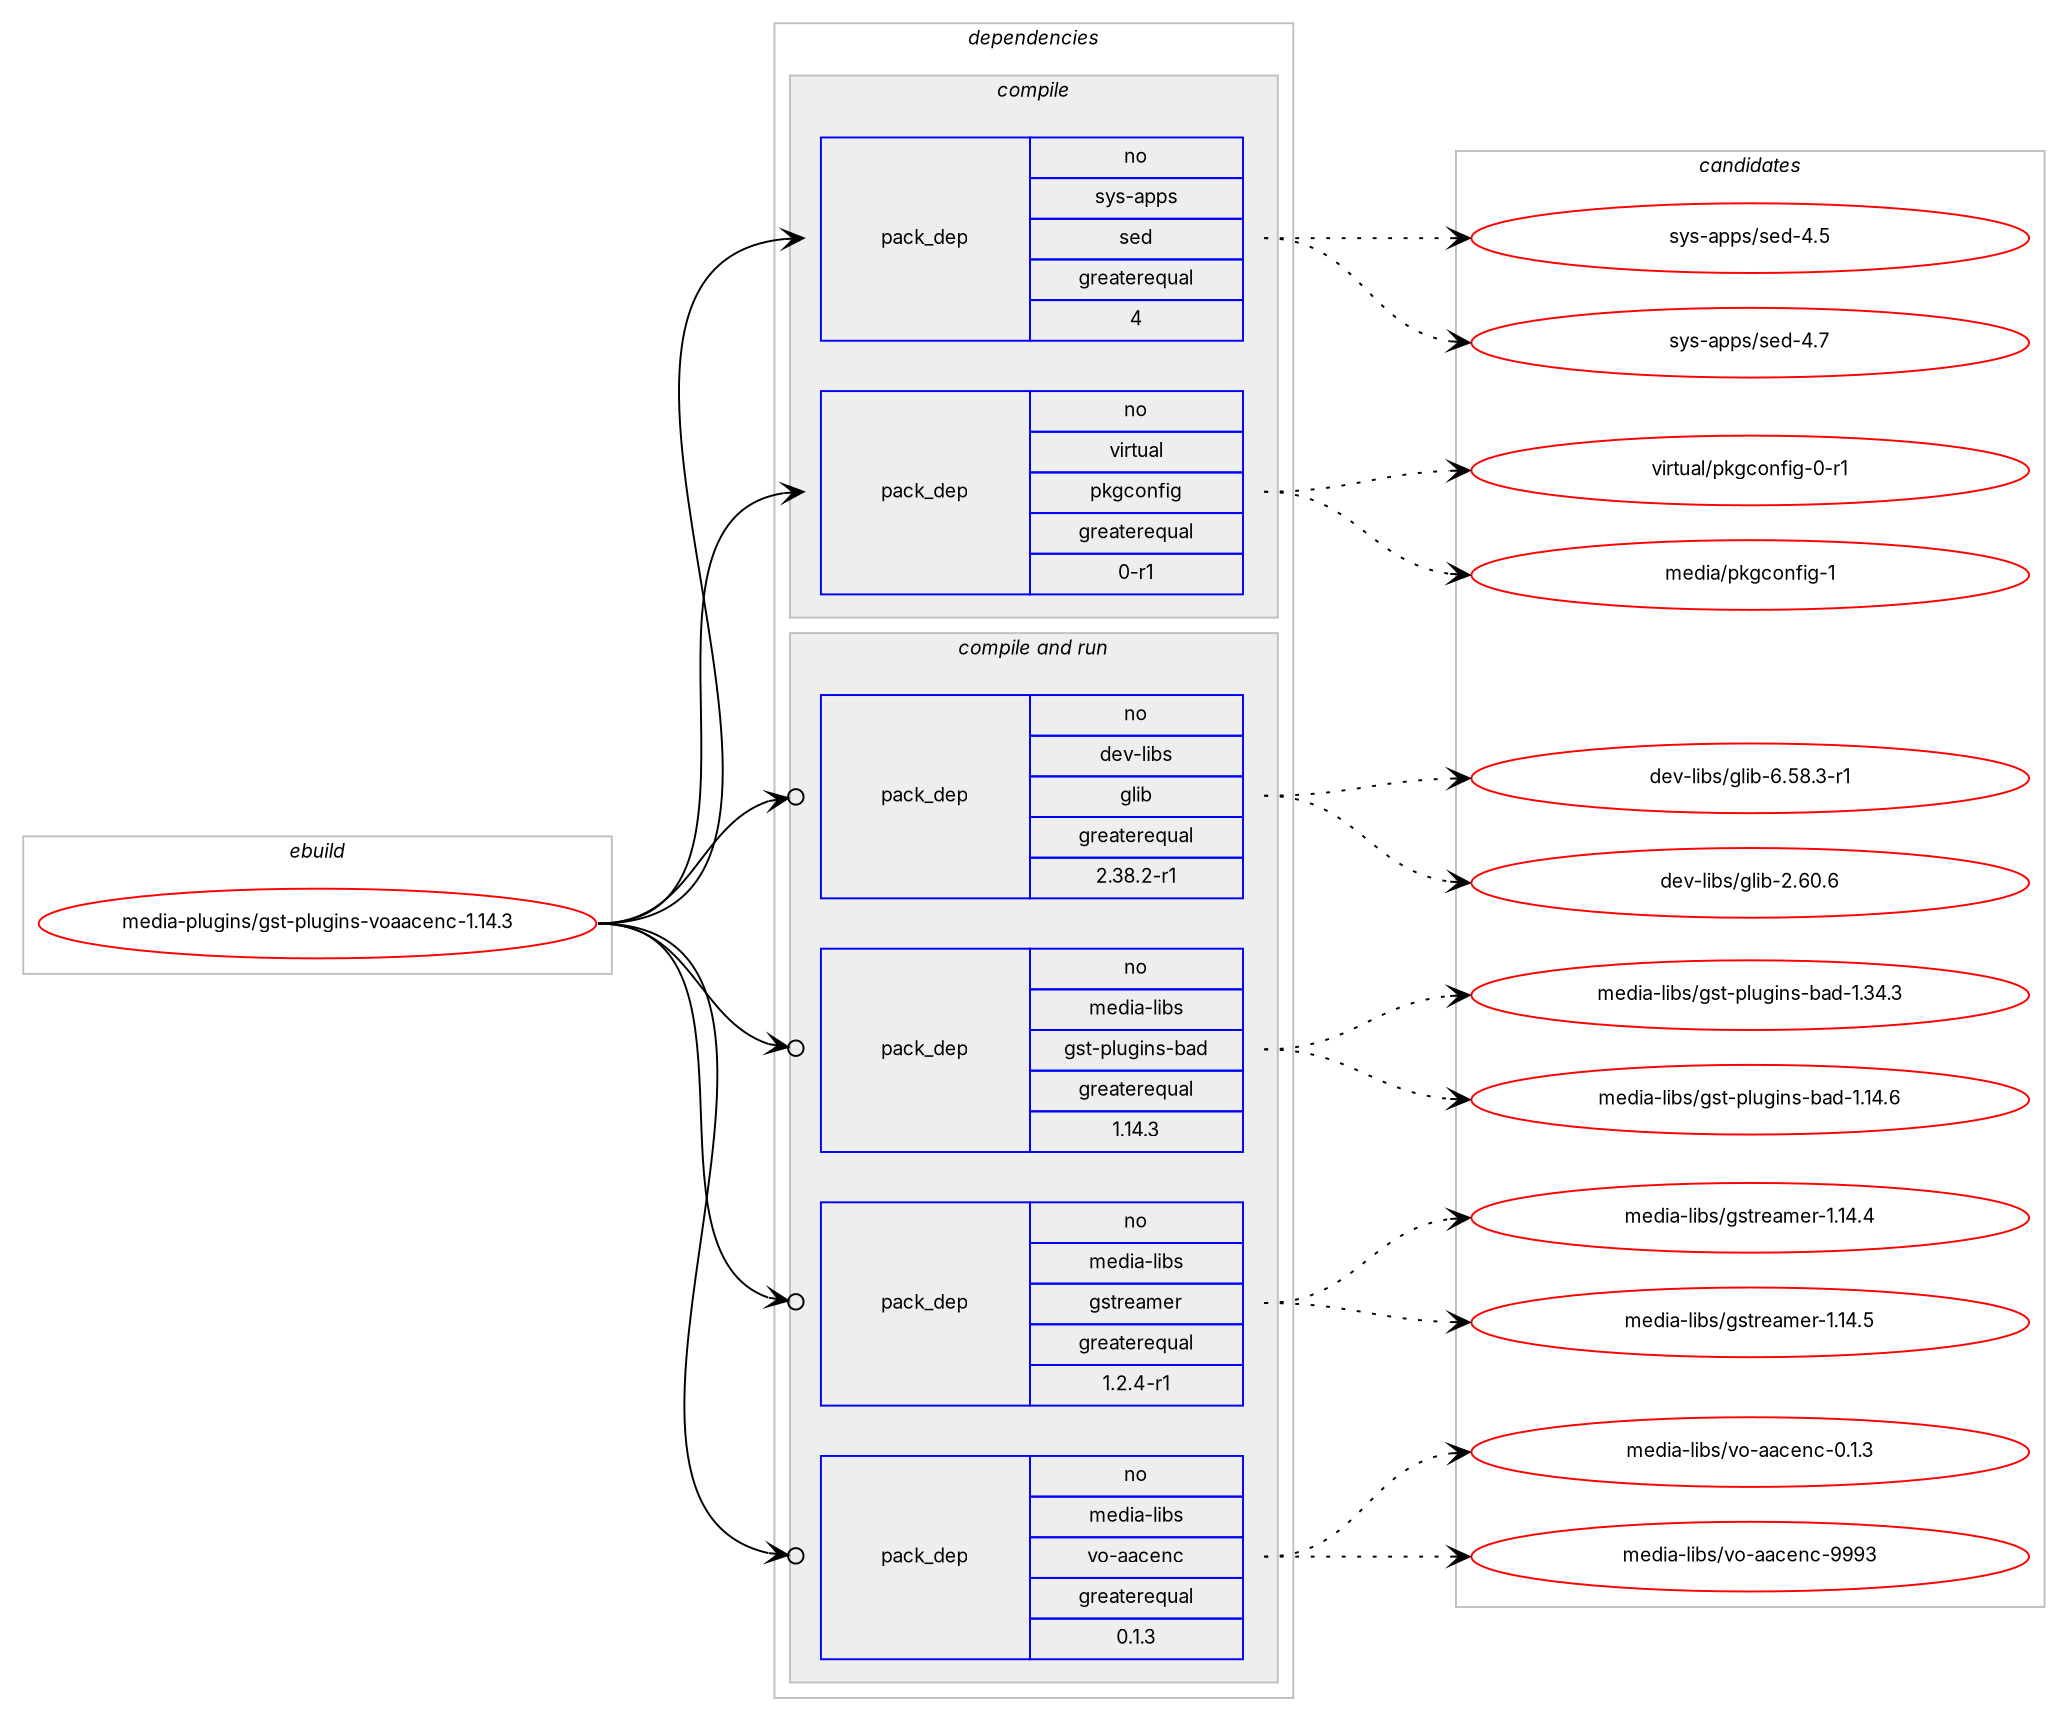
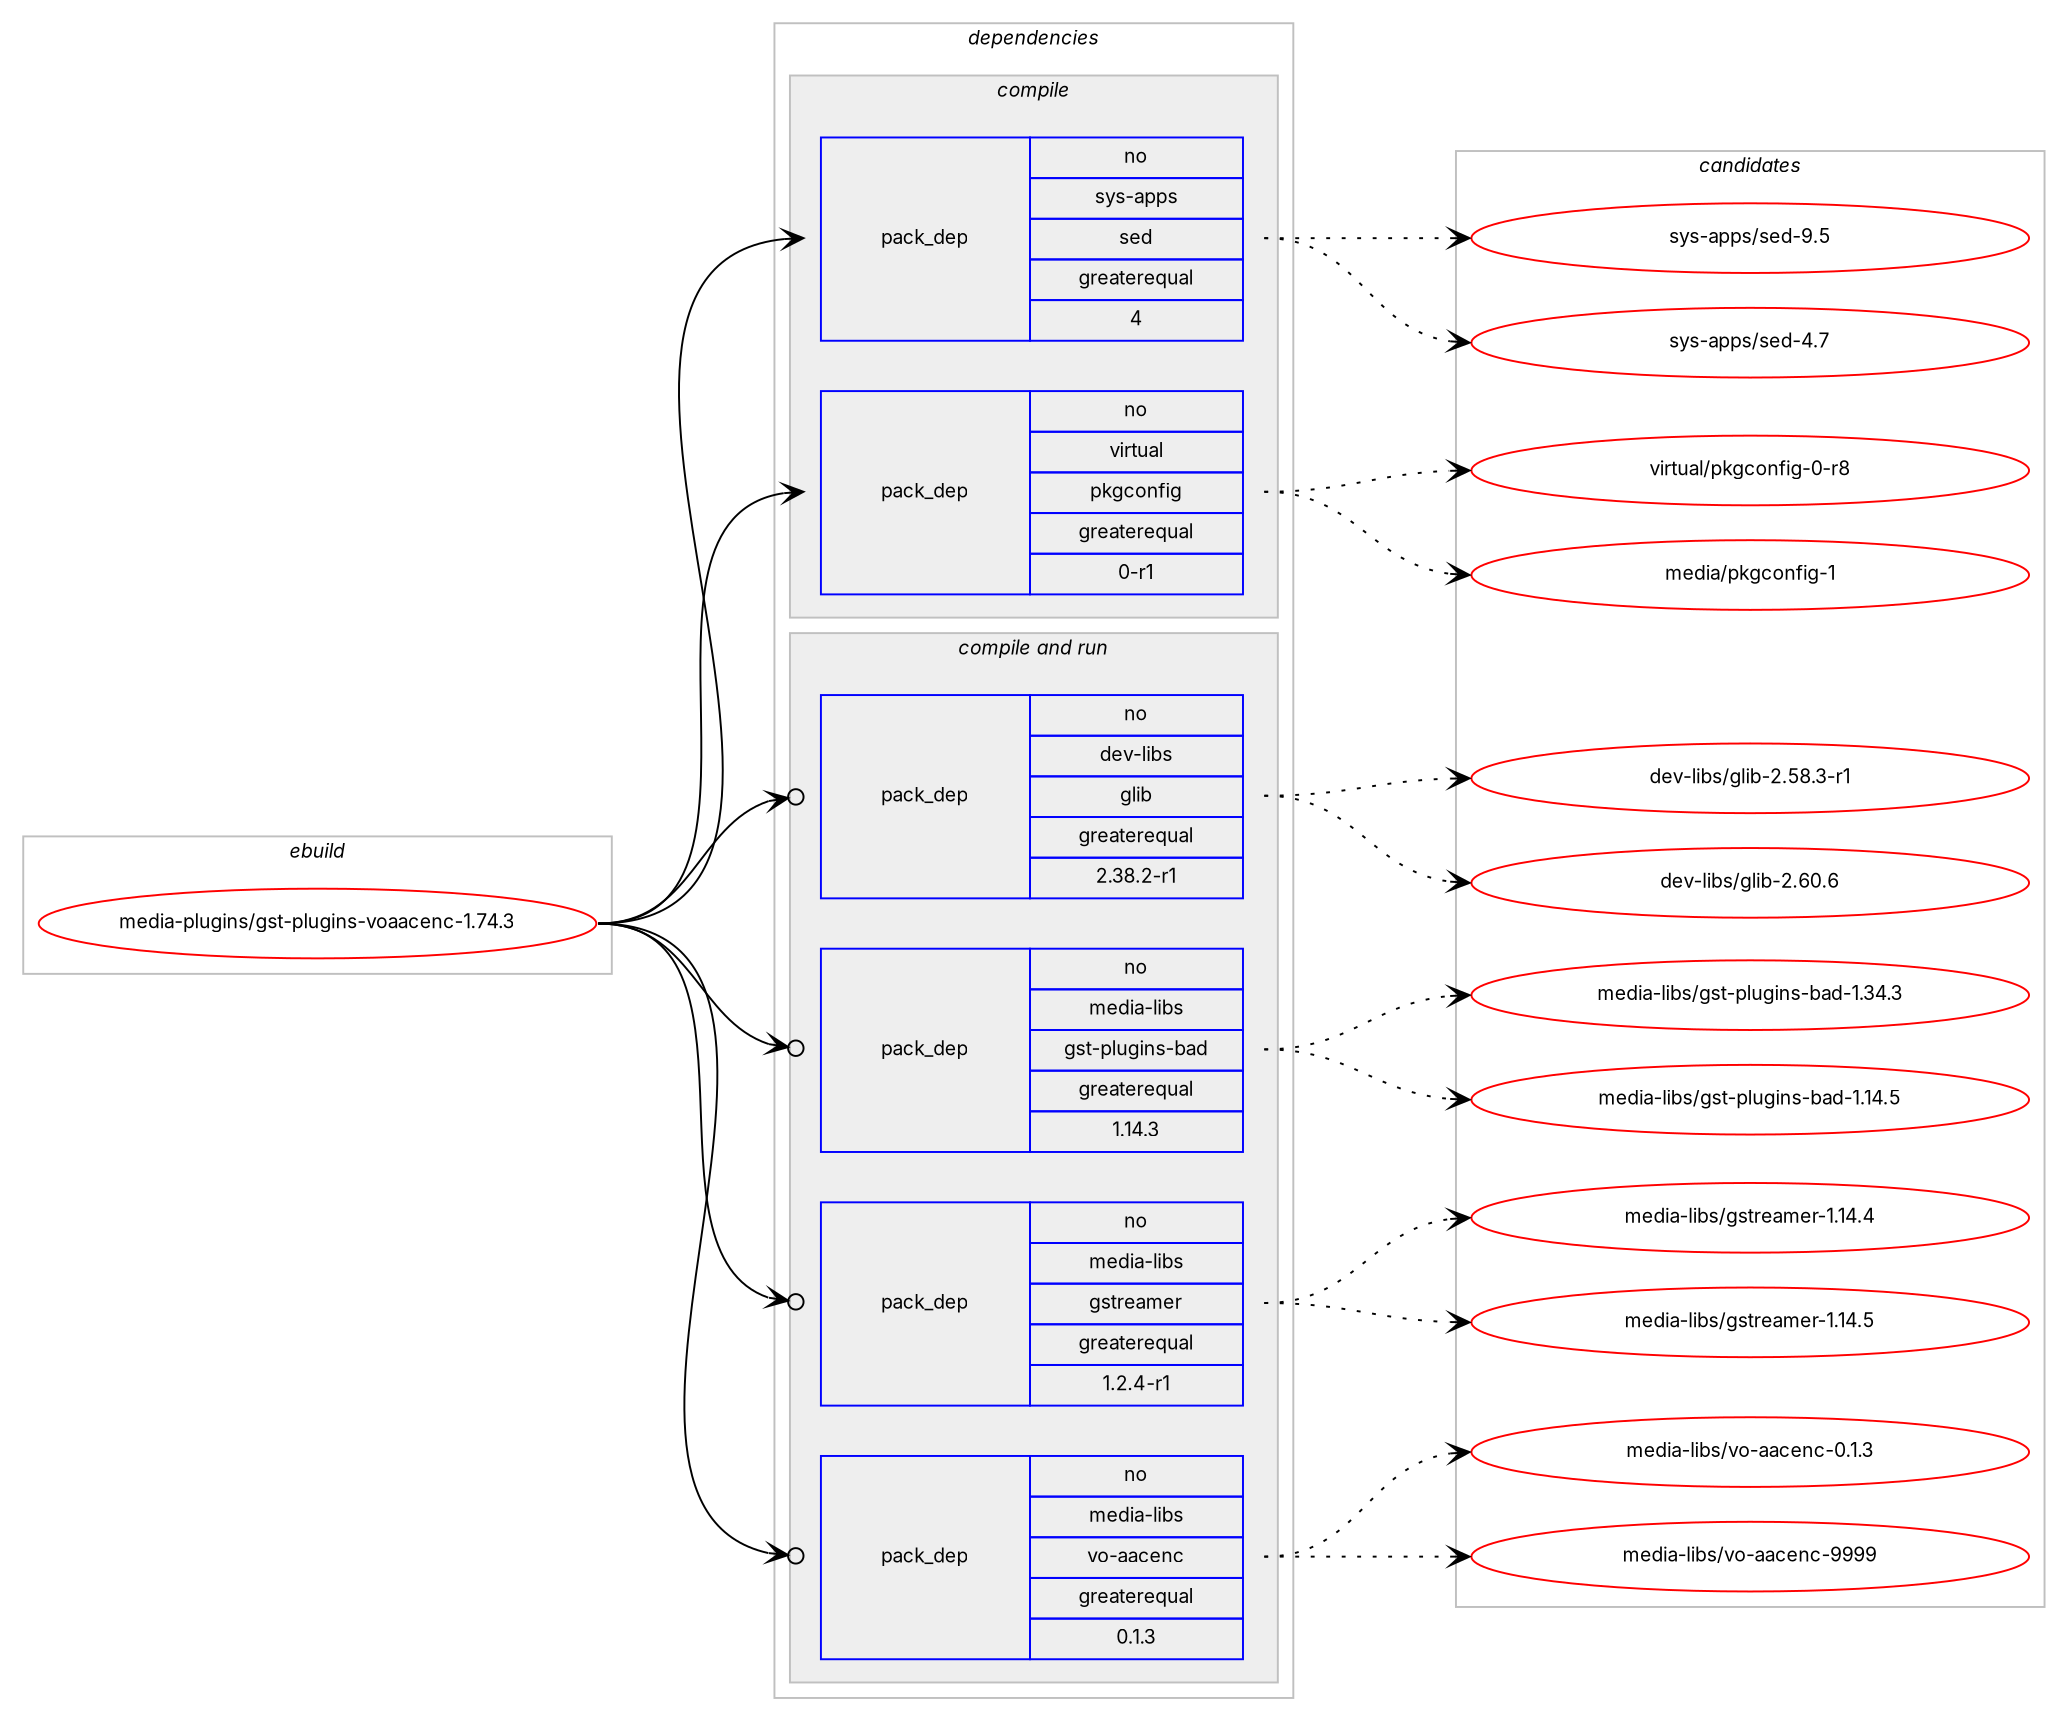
(1750, 238) -> (1750, 238)
(1750, 470) -> (1750, 470)
(1750, 778) -> (1750, 778)
(318, 924) -> (318, 924)
(1750, 1100) -> (1750, 1100)
(1750, 1557) -> (1750, 1557)
